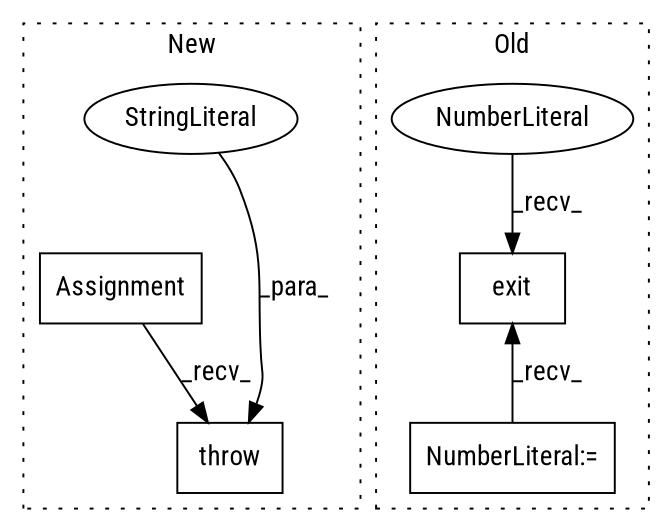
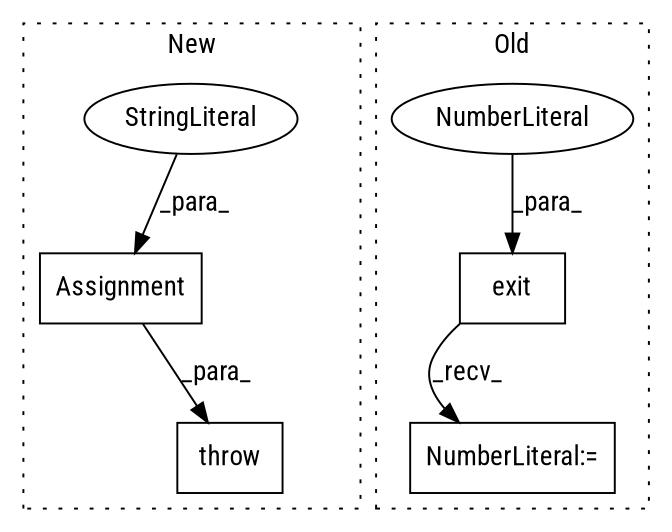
(549, 204) -> (549, 204)
(259, 275) -> (160, 195)
(217, 373) -> (217, 373)
(512, 383) -> (431, 363)
